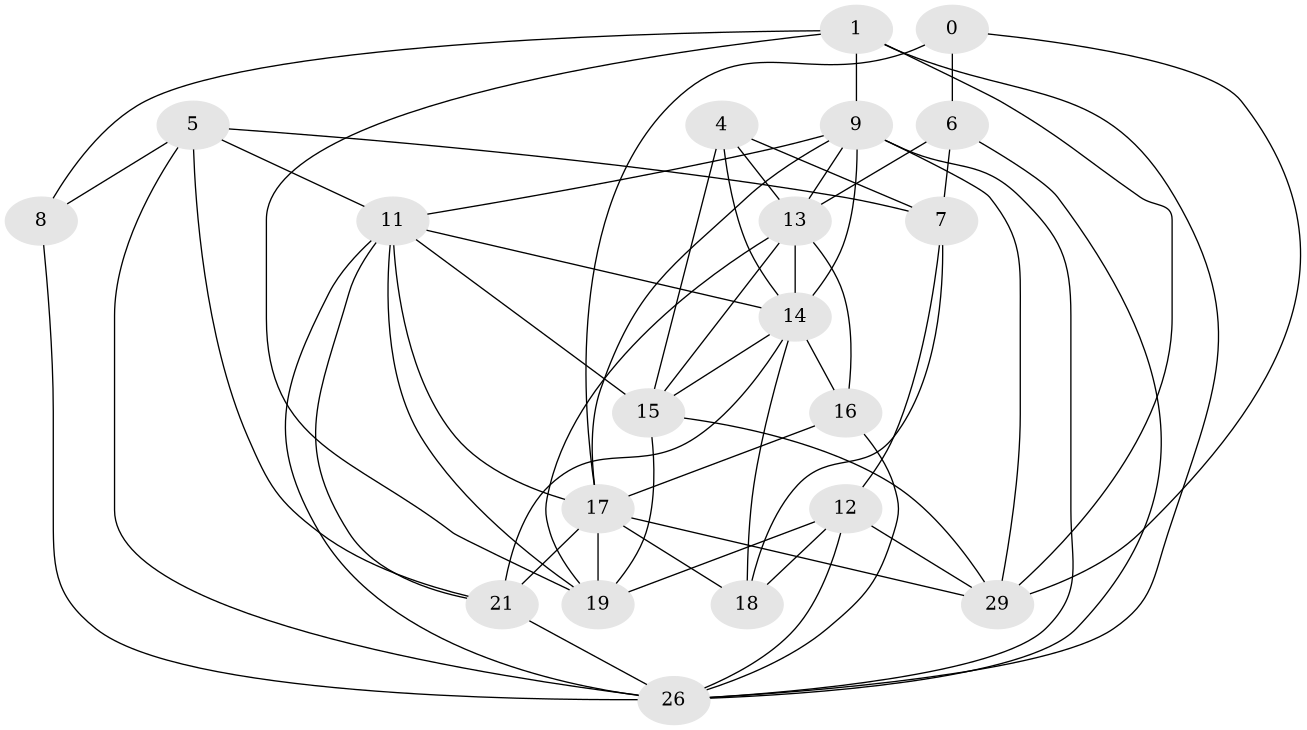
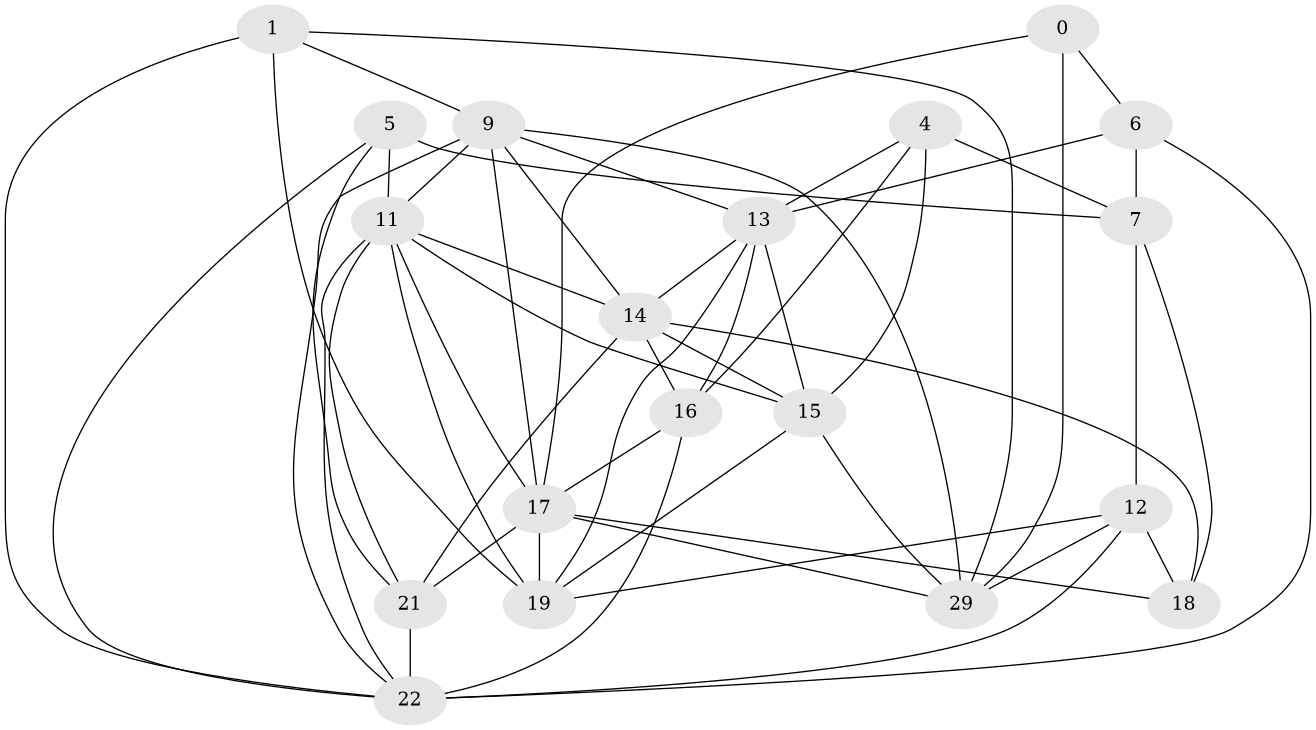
(41, 221) -> none
(740, 226) -> (811, 273)
(674, 701) -> (410, 701)
